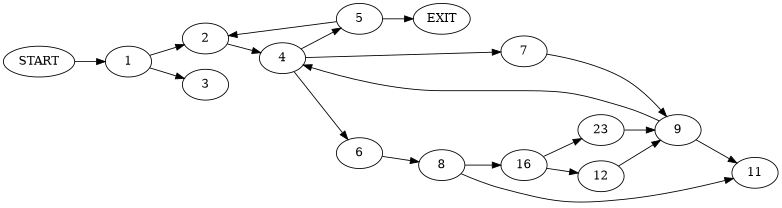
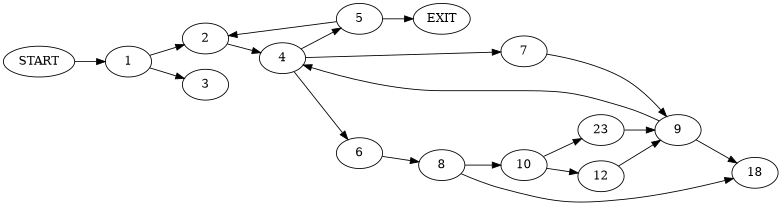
(524, 165) -> (524, 165)
(755, 173) -> (755, 173)
